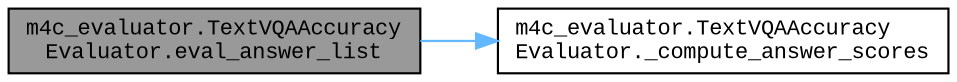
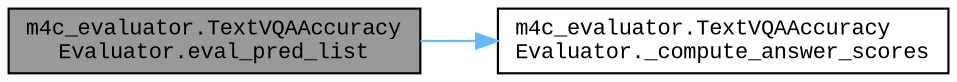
(214, 41) -> (214, 41)
